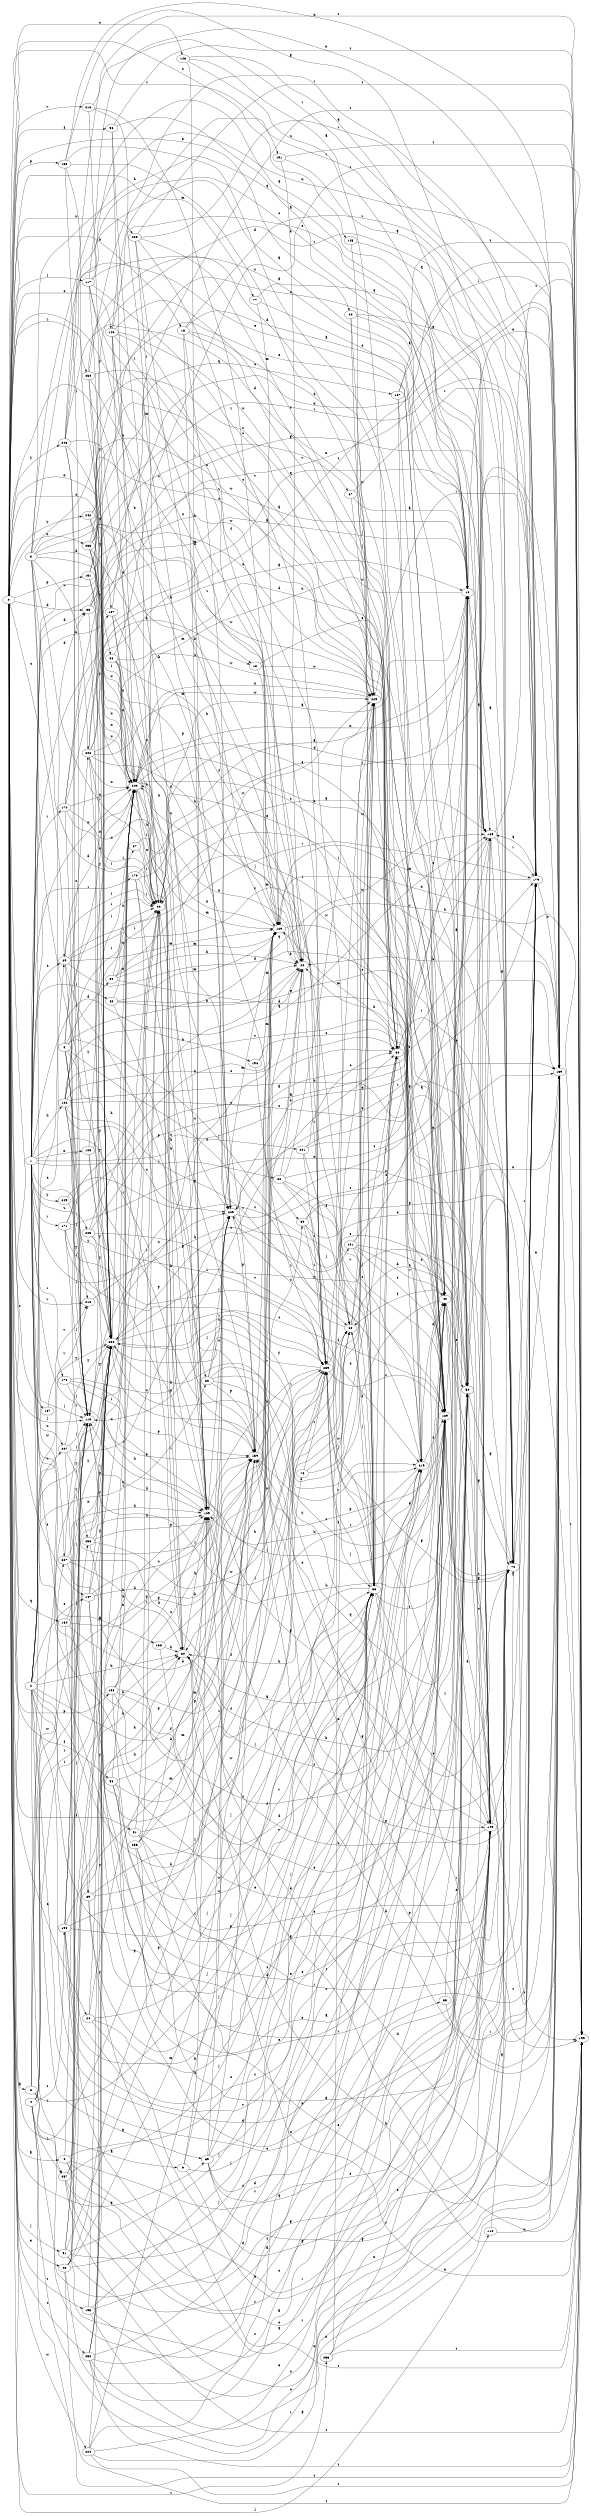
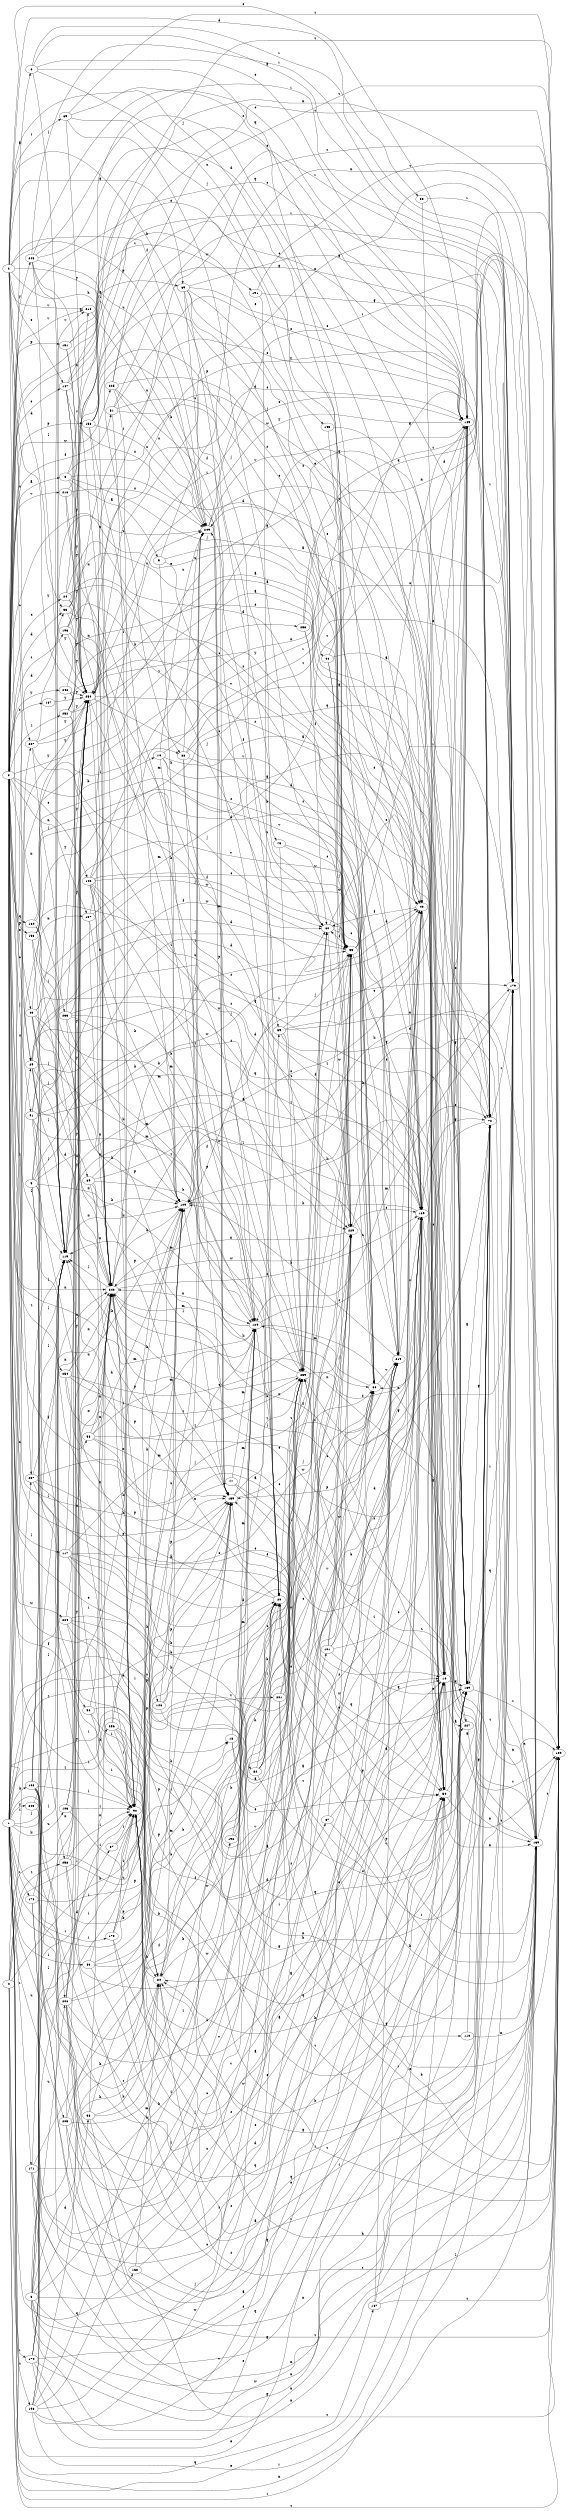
(65, 1151) -> (32, 1833)
(451, 1449) -> (448, 1705)
none -> (54, 1769)
none -> (94, 1832)
